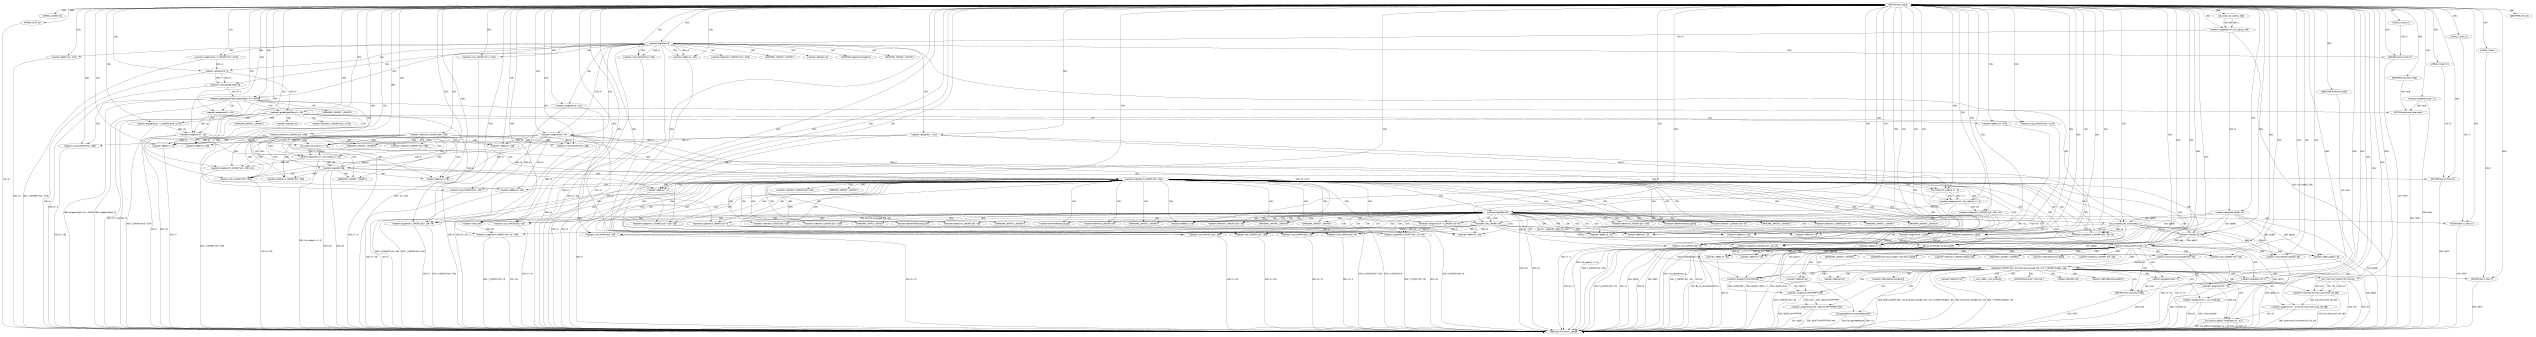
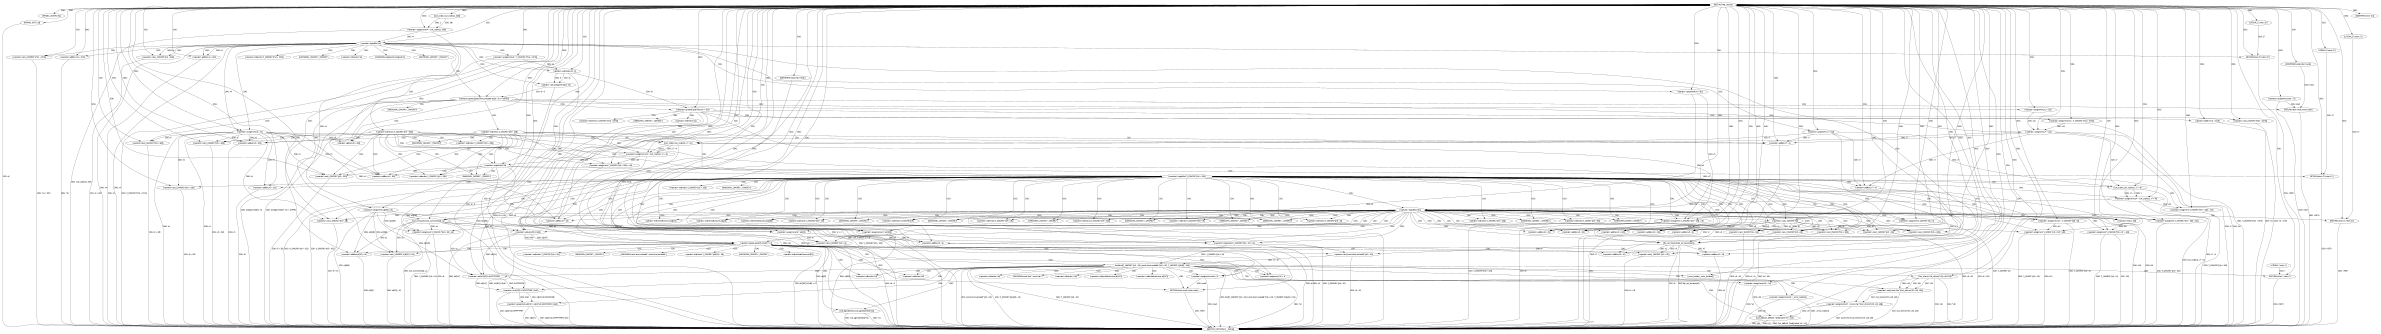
(2215, 5) -> (1974, 146)
(1303, 179) -> (362, 177)
(875, 218) -> (1529, 215)
